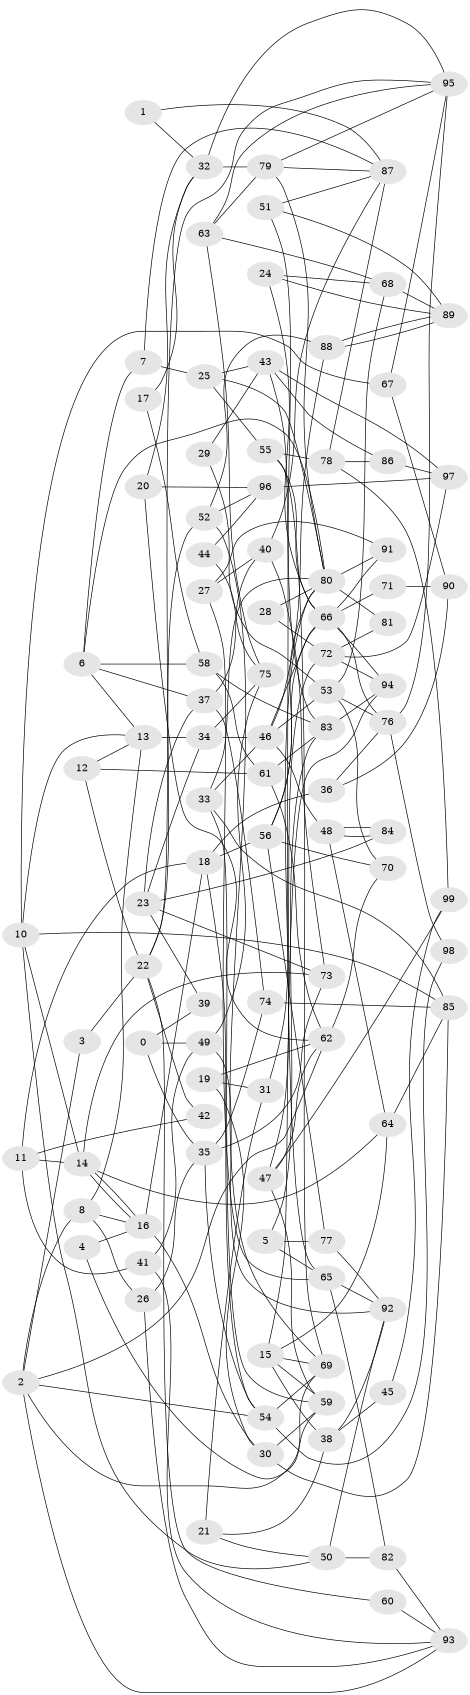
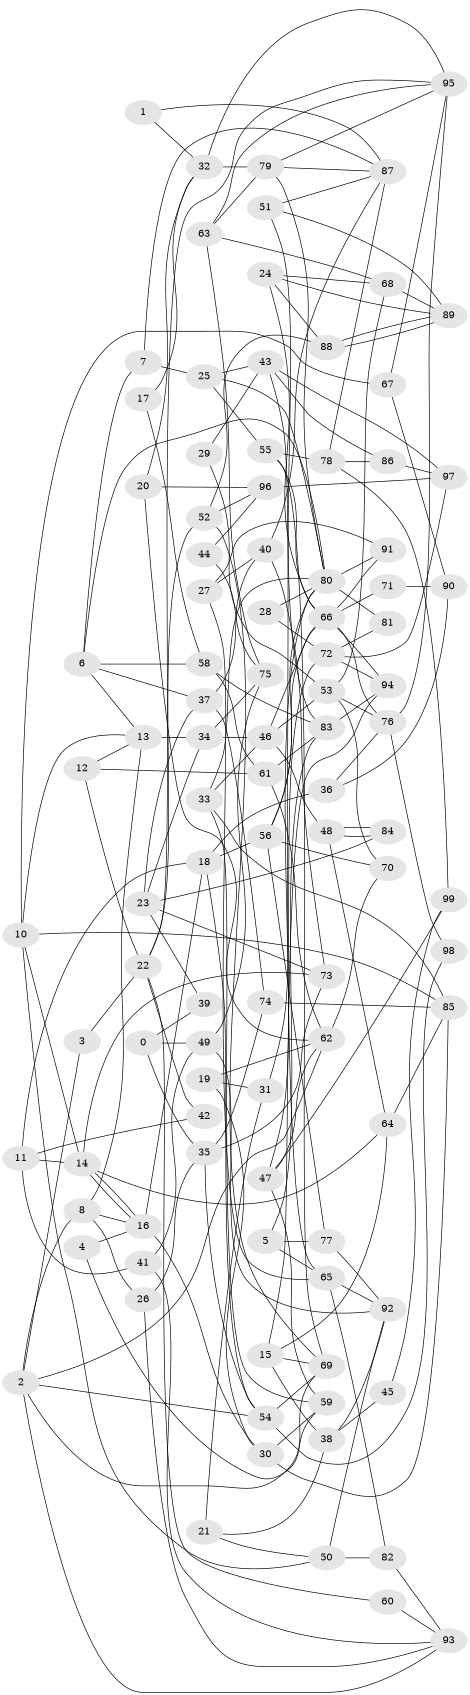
(301, 544) -> (296, 311)
(296, 1379) -> none
